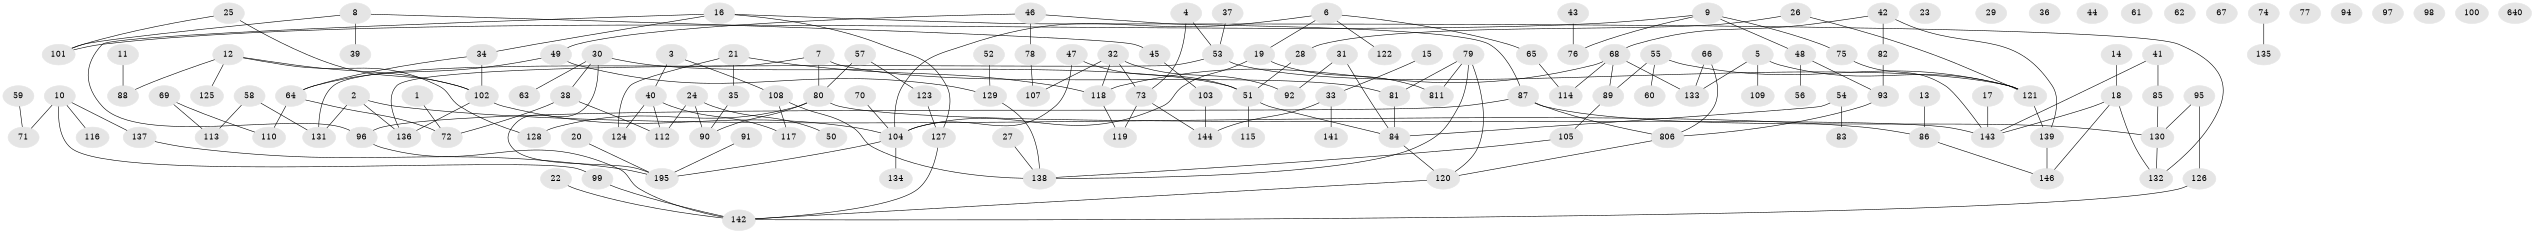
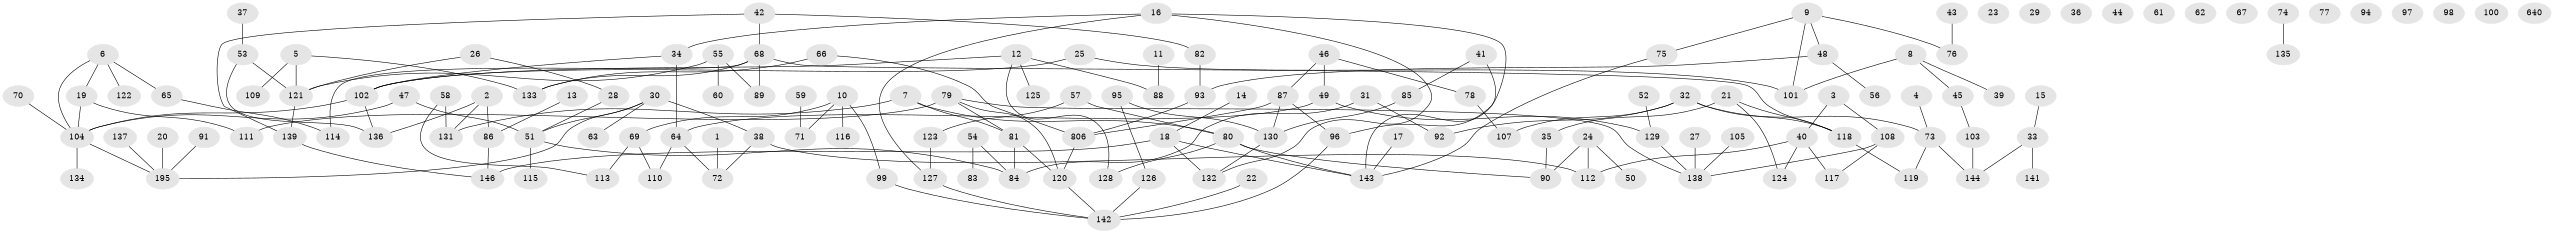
(1202, 34) -> none
(1437, 96) -> (247, 137)
(1594, 111) -> none
(99, 117) -> (739, 117)
(1419, 158) -> (1037, 158)
